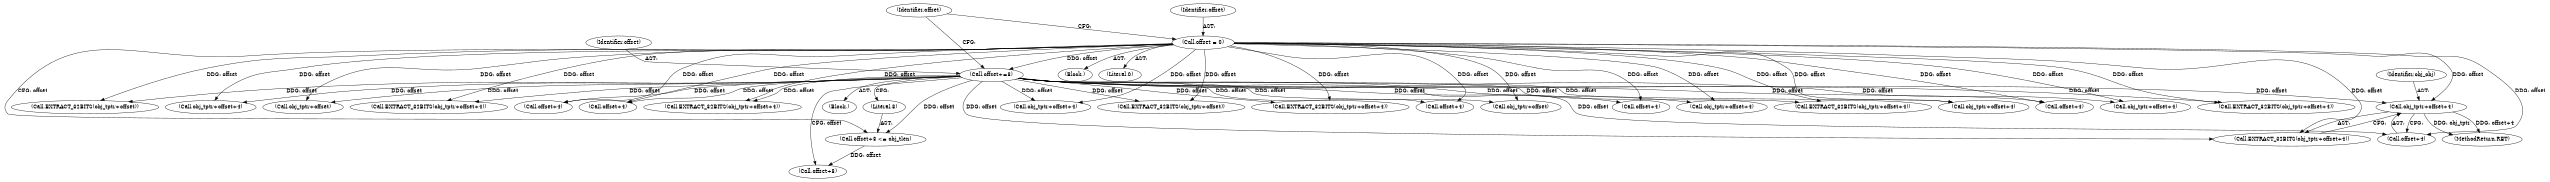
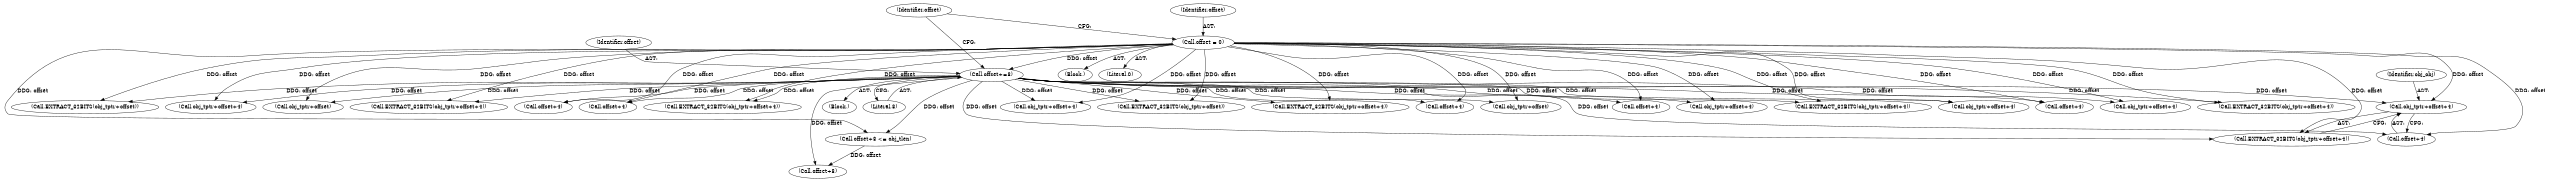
(33, 91) -> (33, 91)
(880, 122) -> (908, 85)
(827, 123) -> (827, 123)
(2482, 139) -> none
